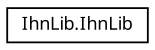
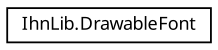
(78, 25) -> (109, 25)
